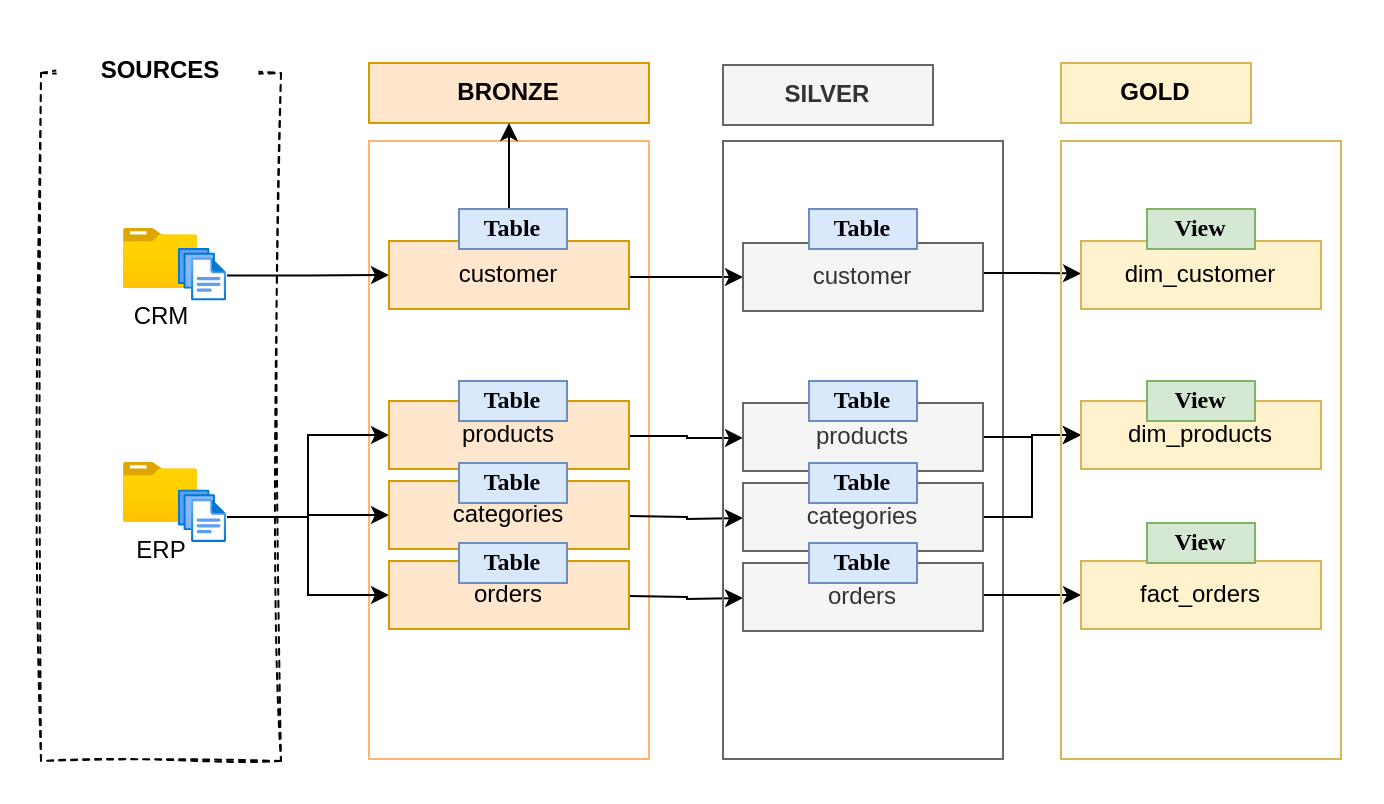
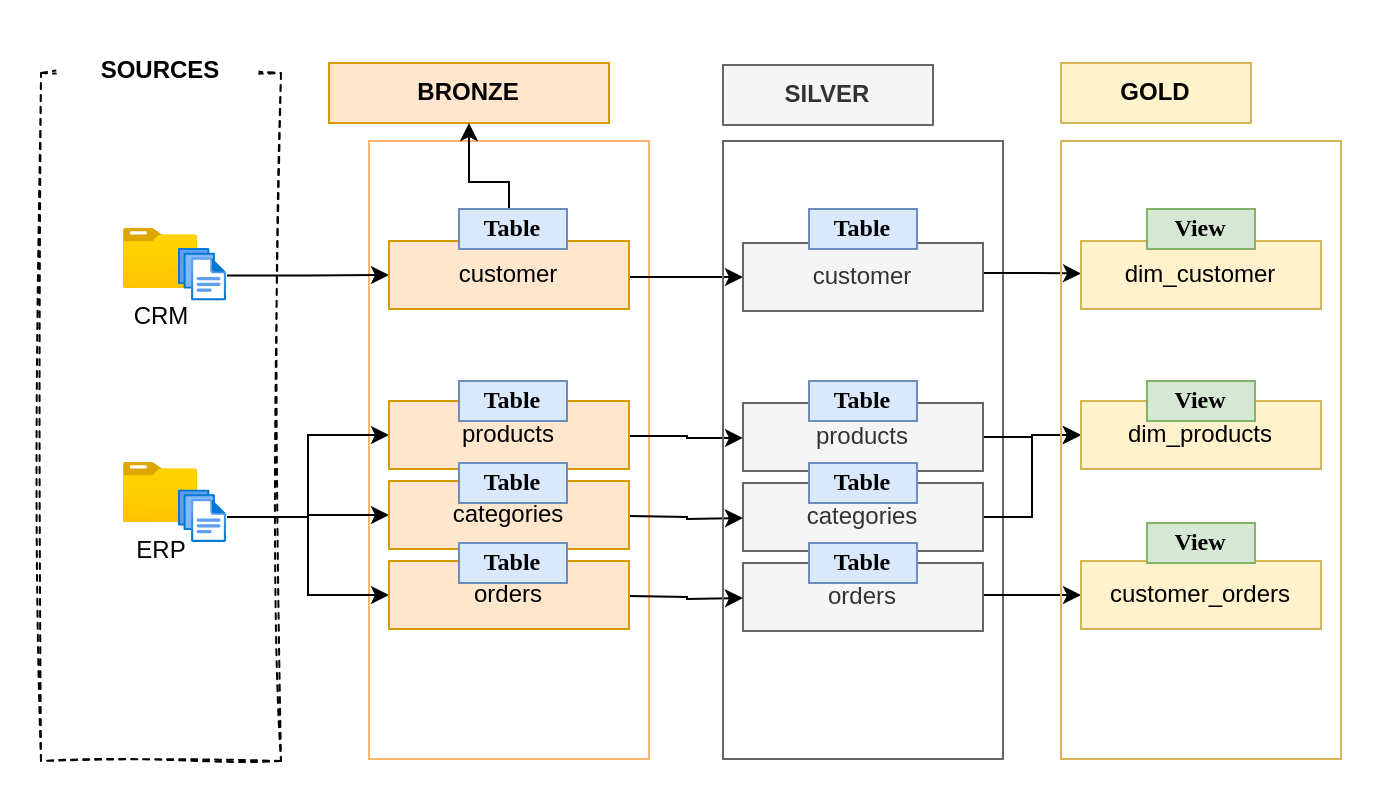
(509, 93) -> (469, 93)
(1201, 595) -> (1201, 595)
